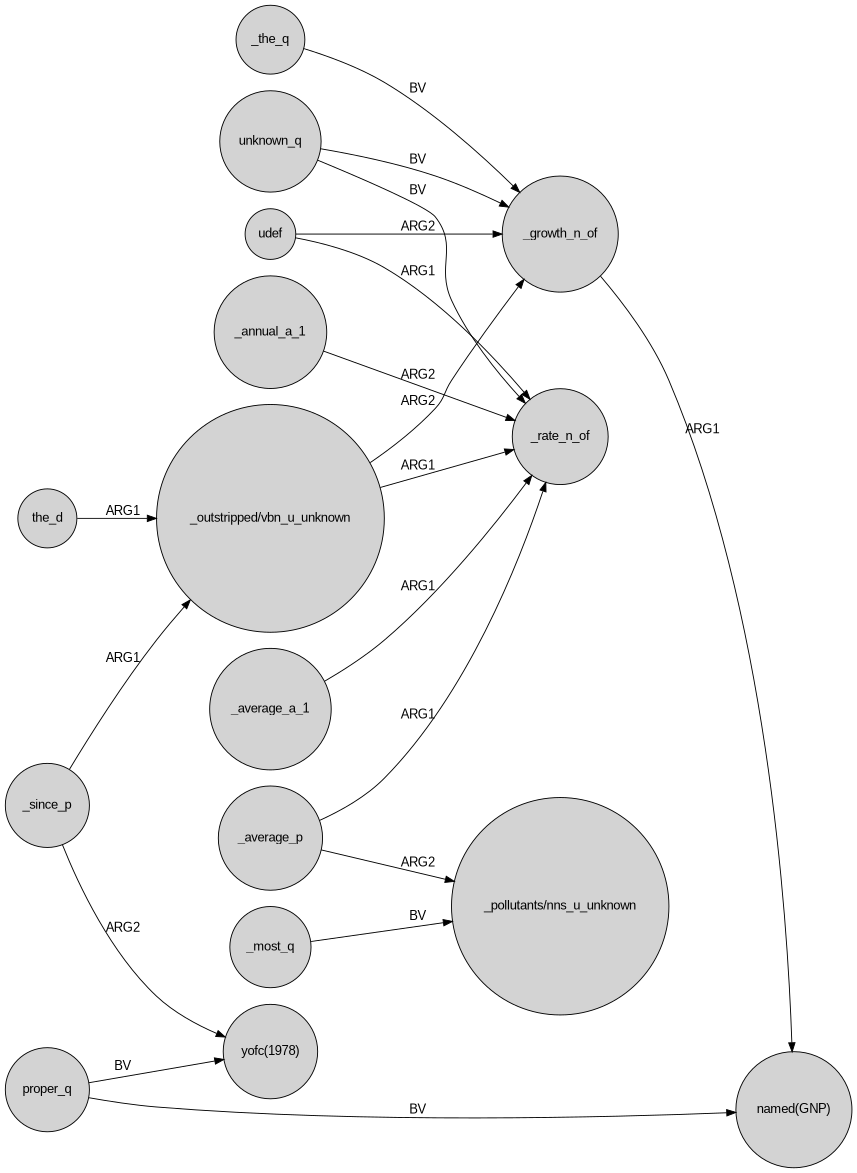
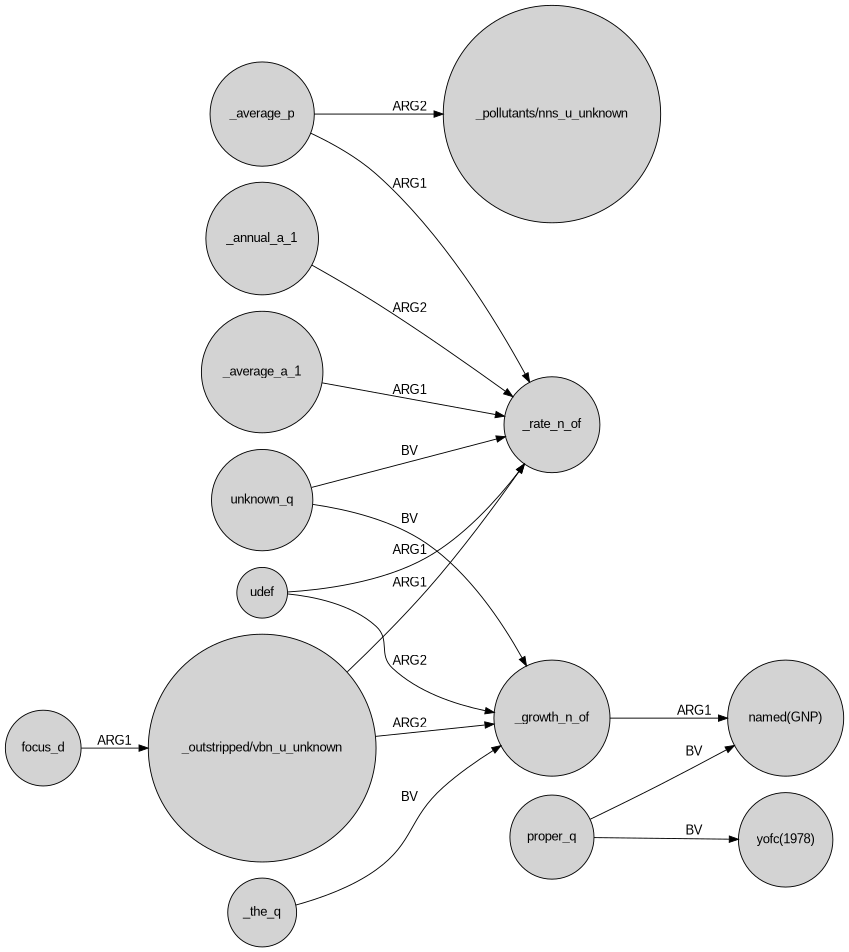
(47, 518) -> (43, 748)
(47, 805) -> none
(270, 947) -> none
